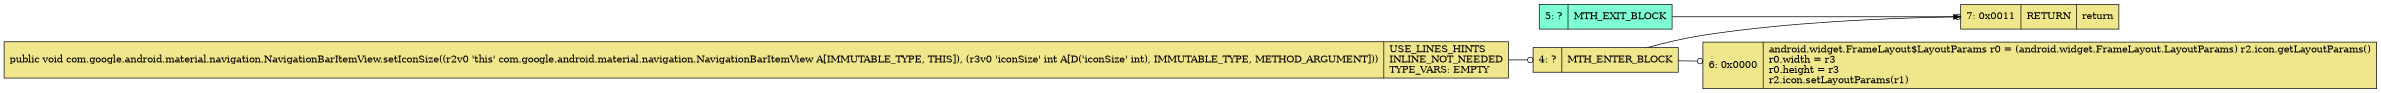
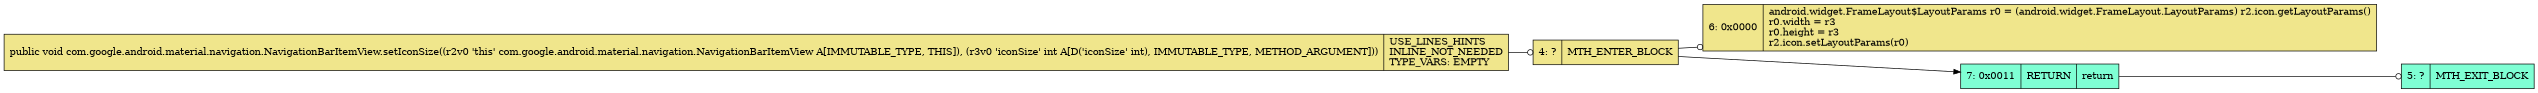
(1814, 17) -> (2257, 76)
(2040, 17) -> (2040, 76)
(1839, 80) -> (1839, 43)
